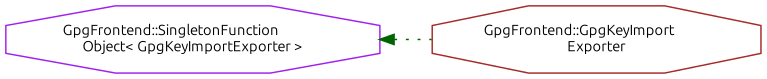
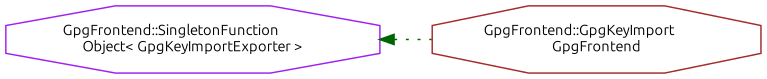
(597, 39) -> (597, 39)
